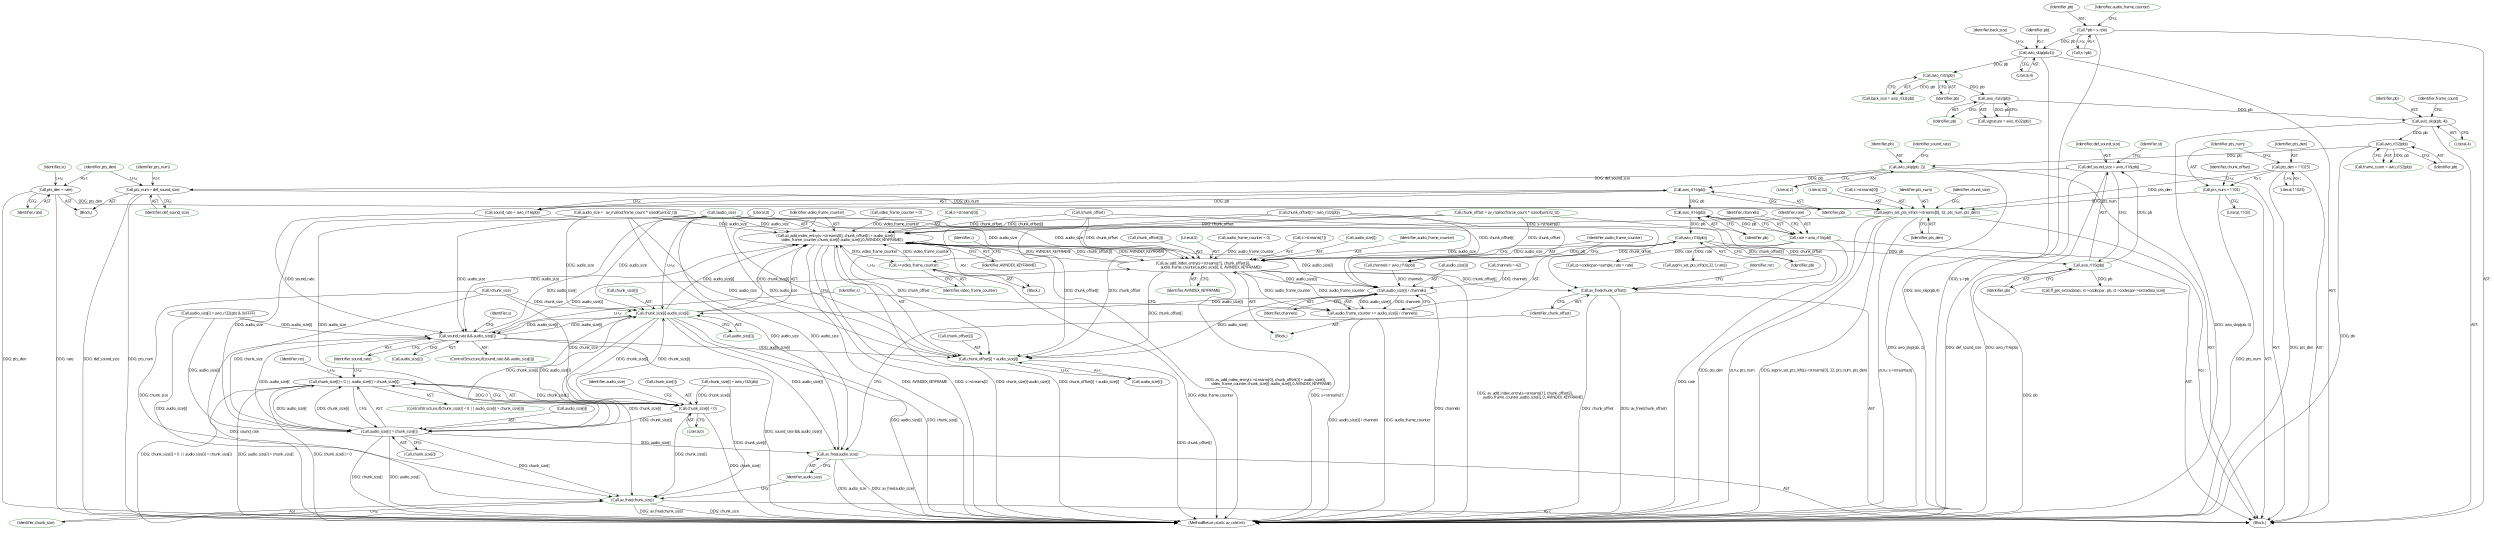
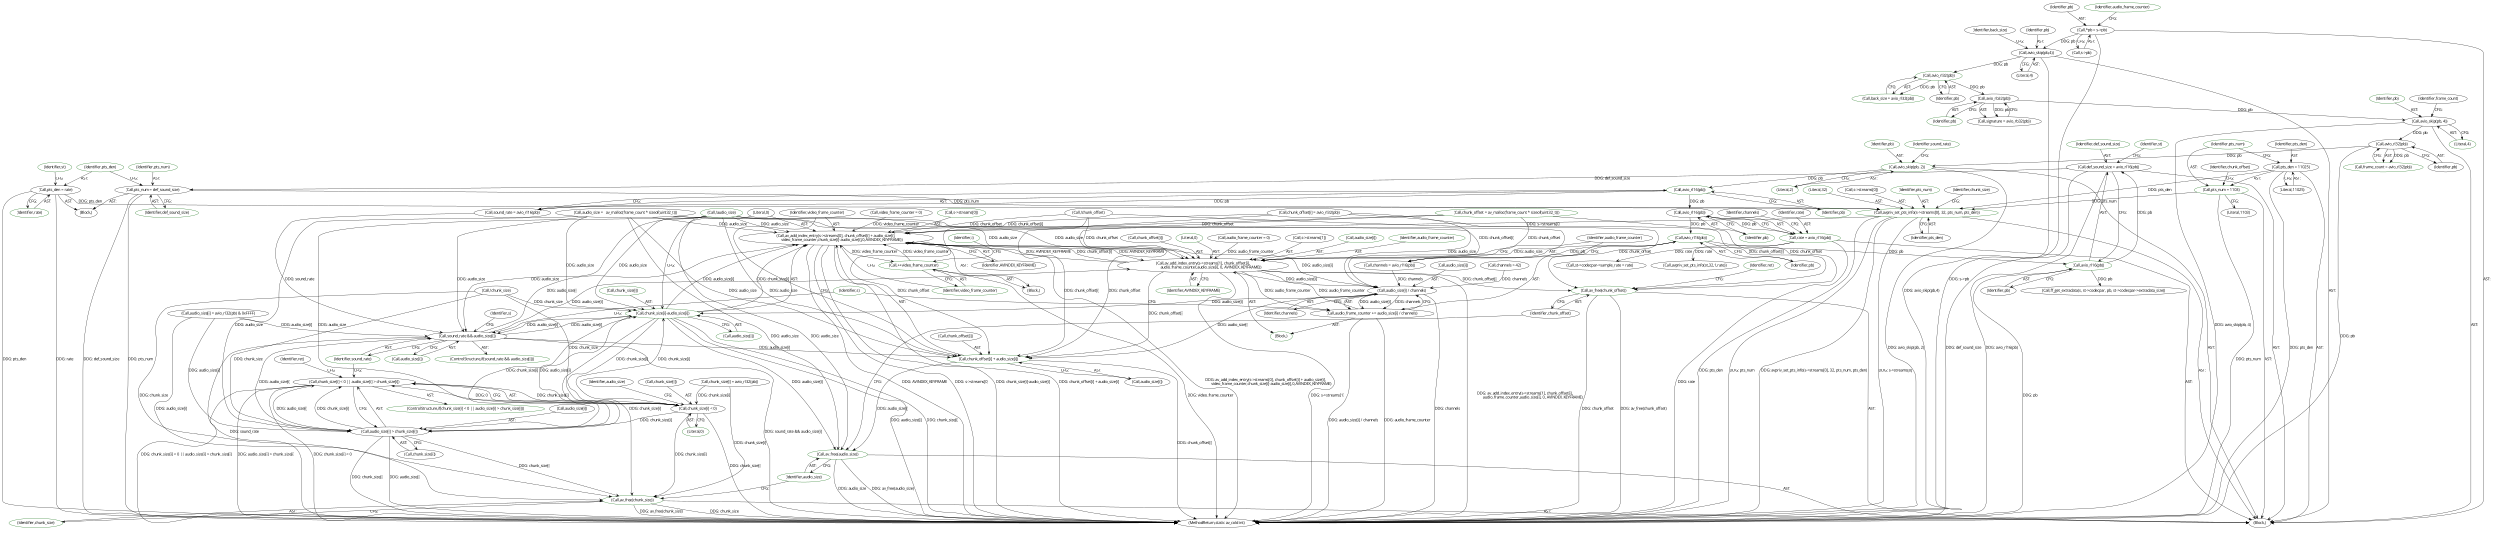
(616, 443) -> (886, 384)
